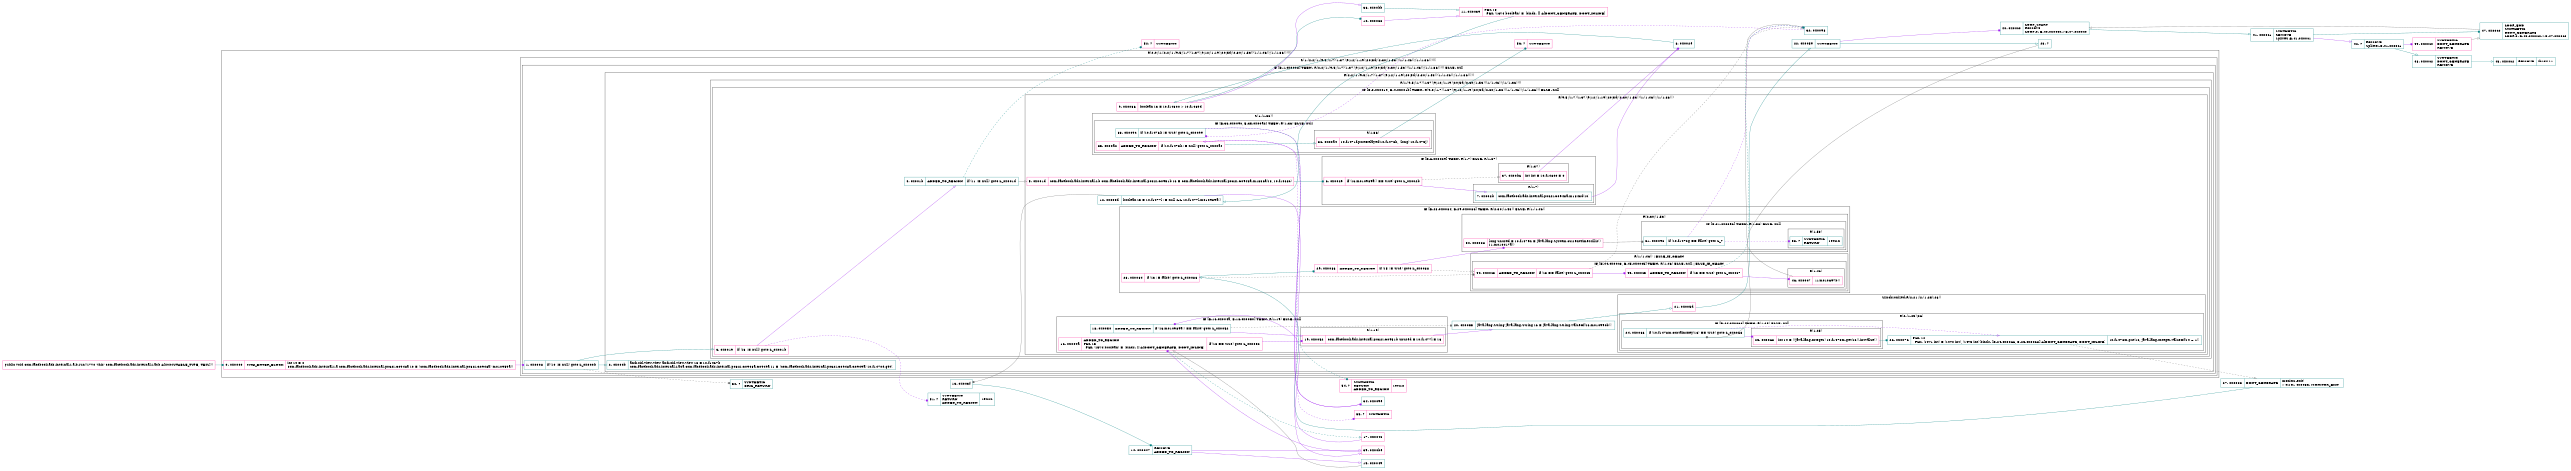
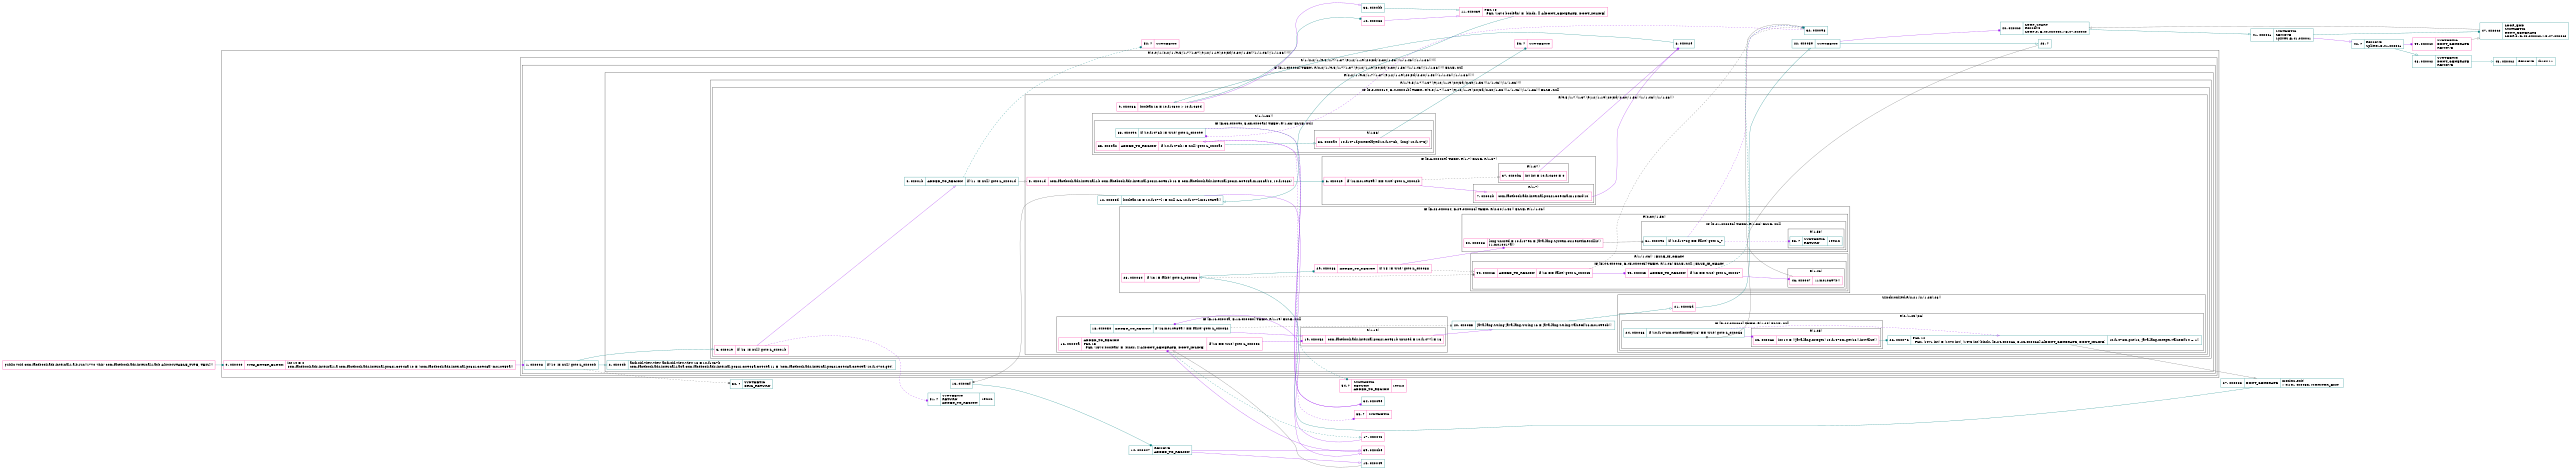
(1533, 196) -> (1533, 196)
(2162, 361) -> (2162, 361)
